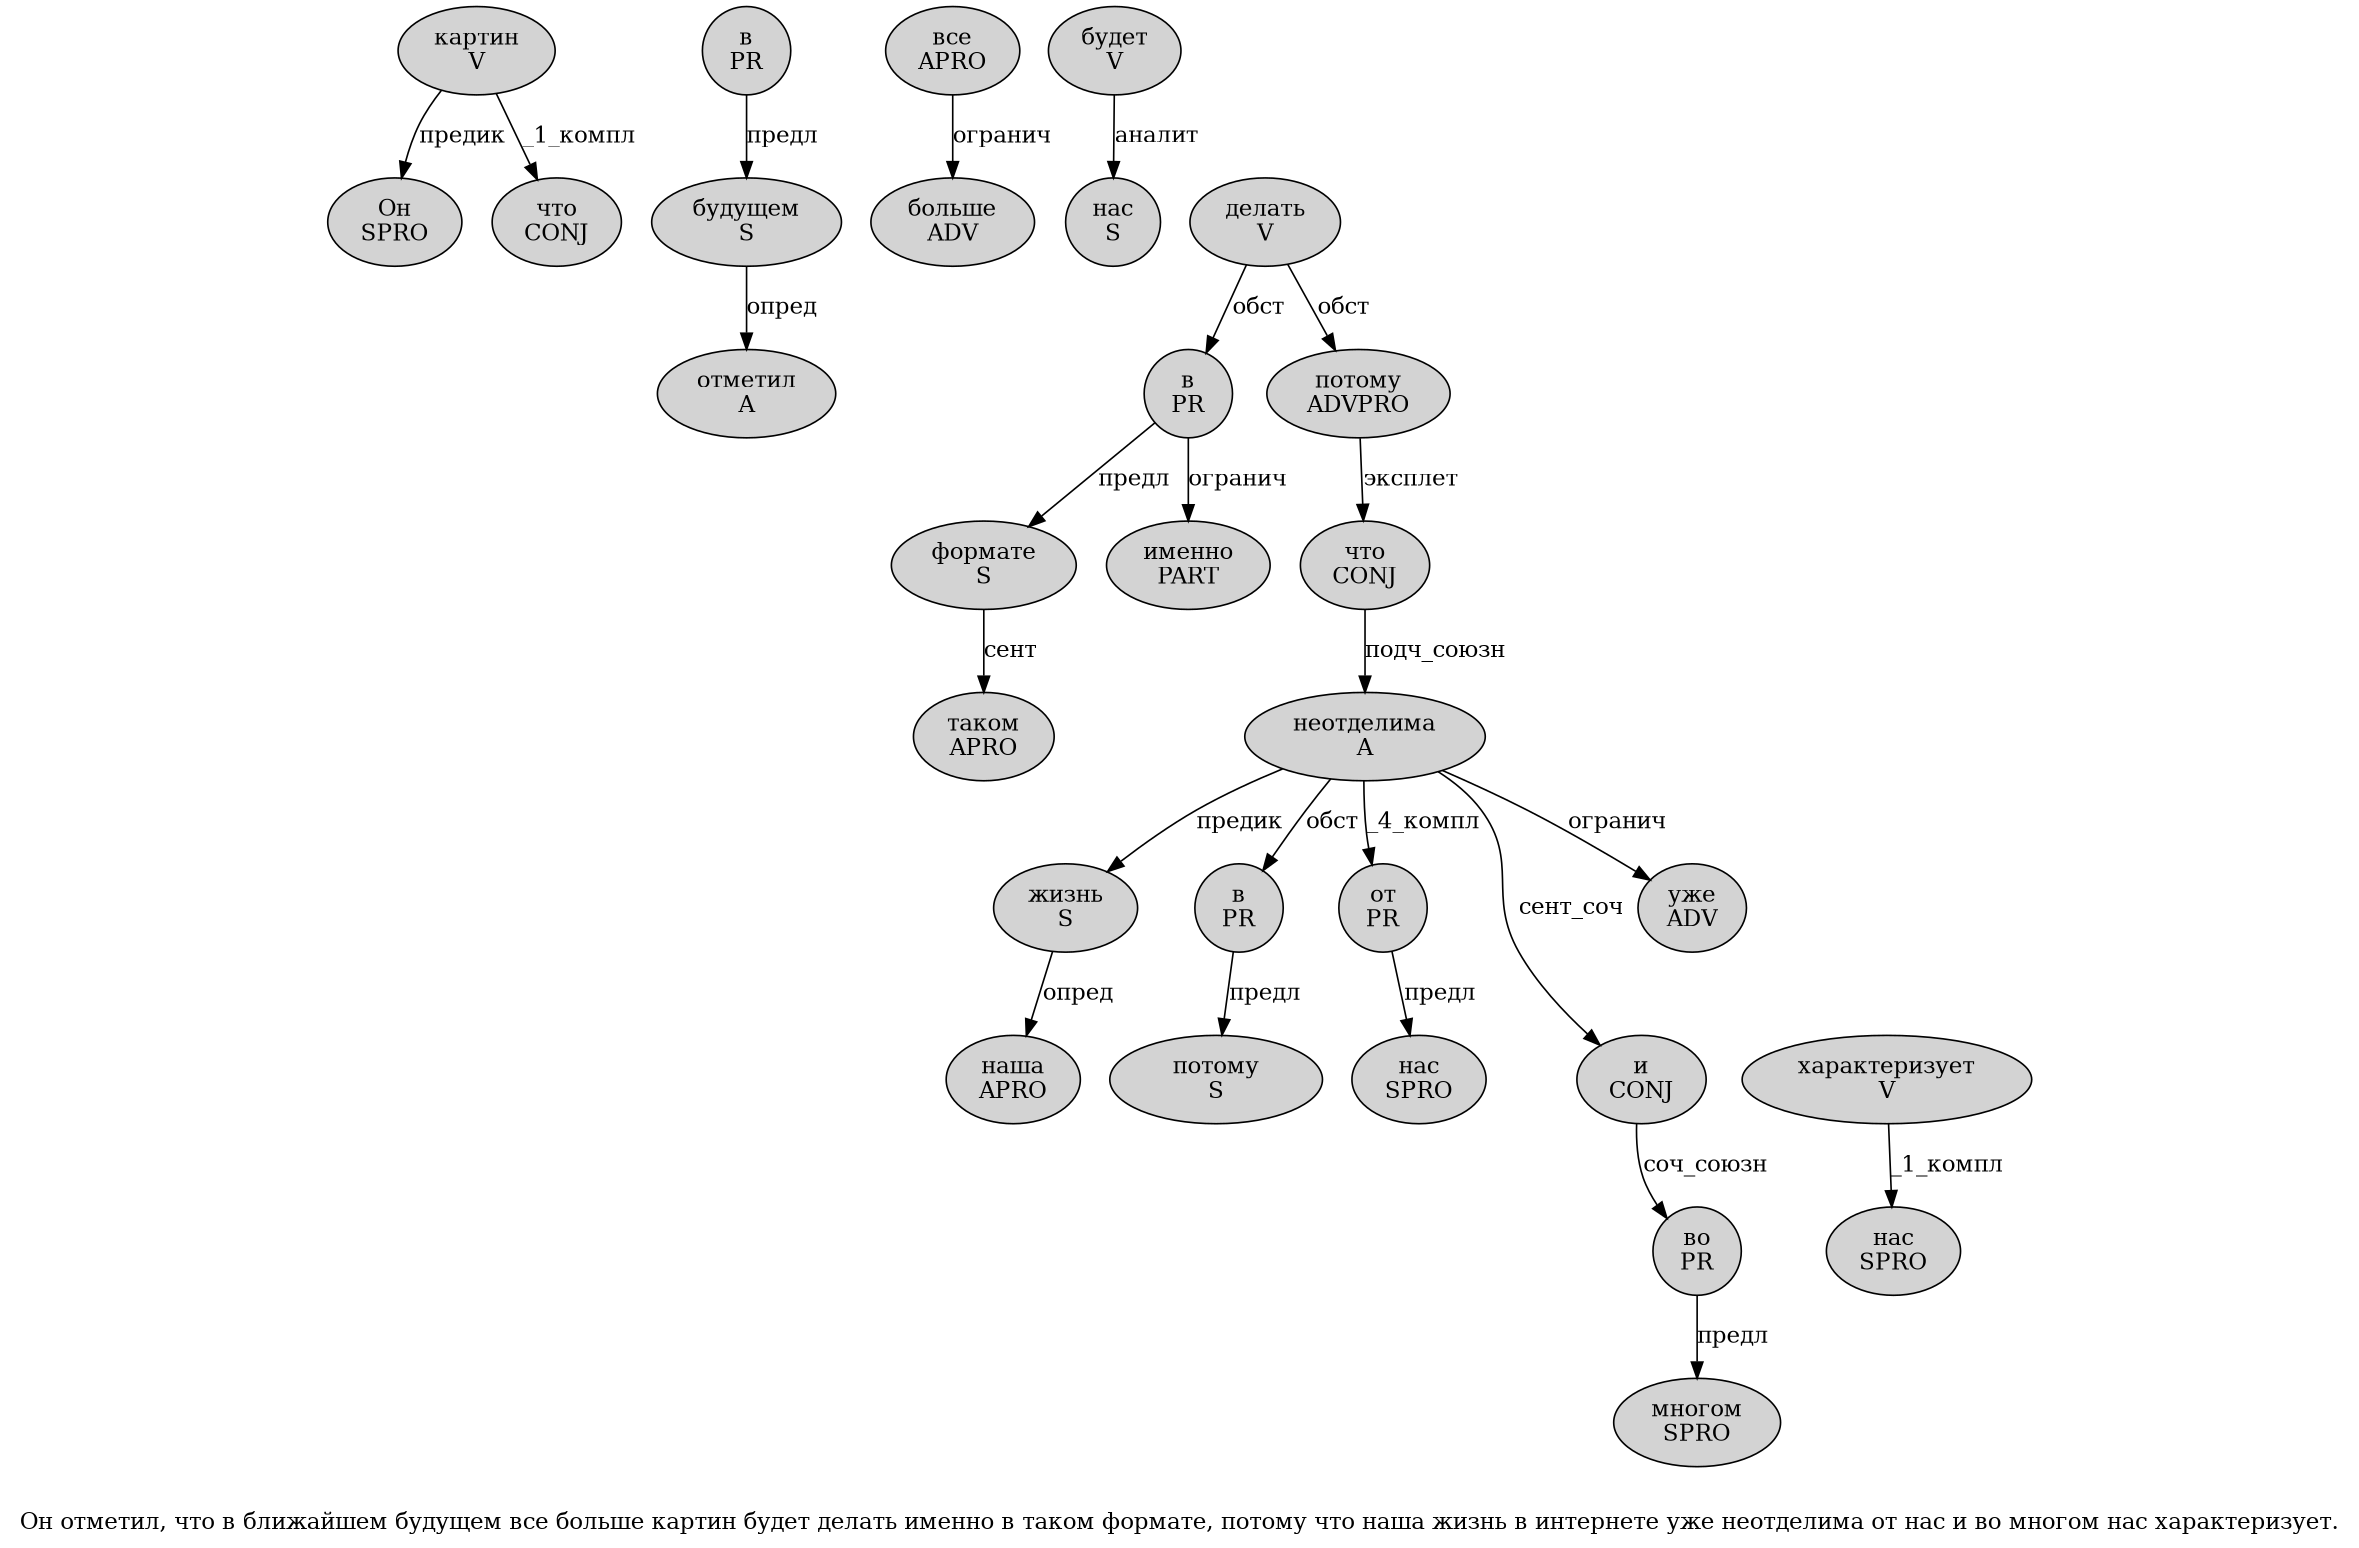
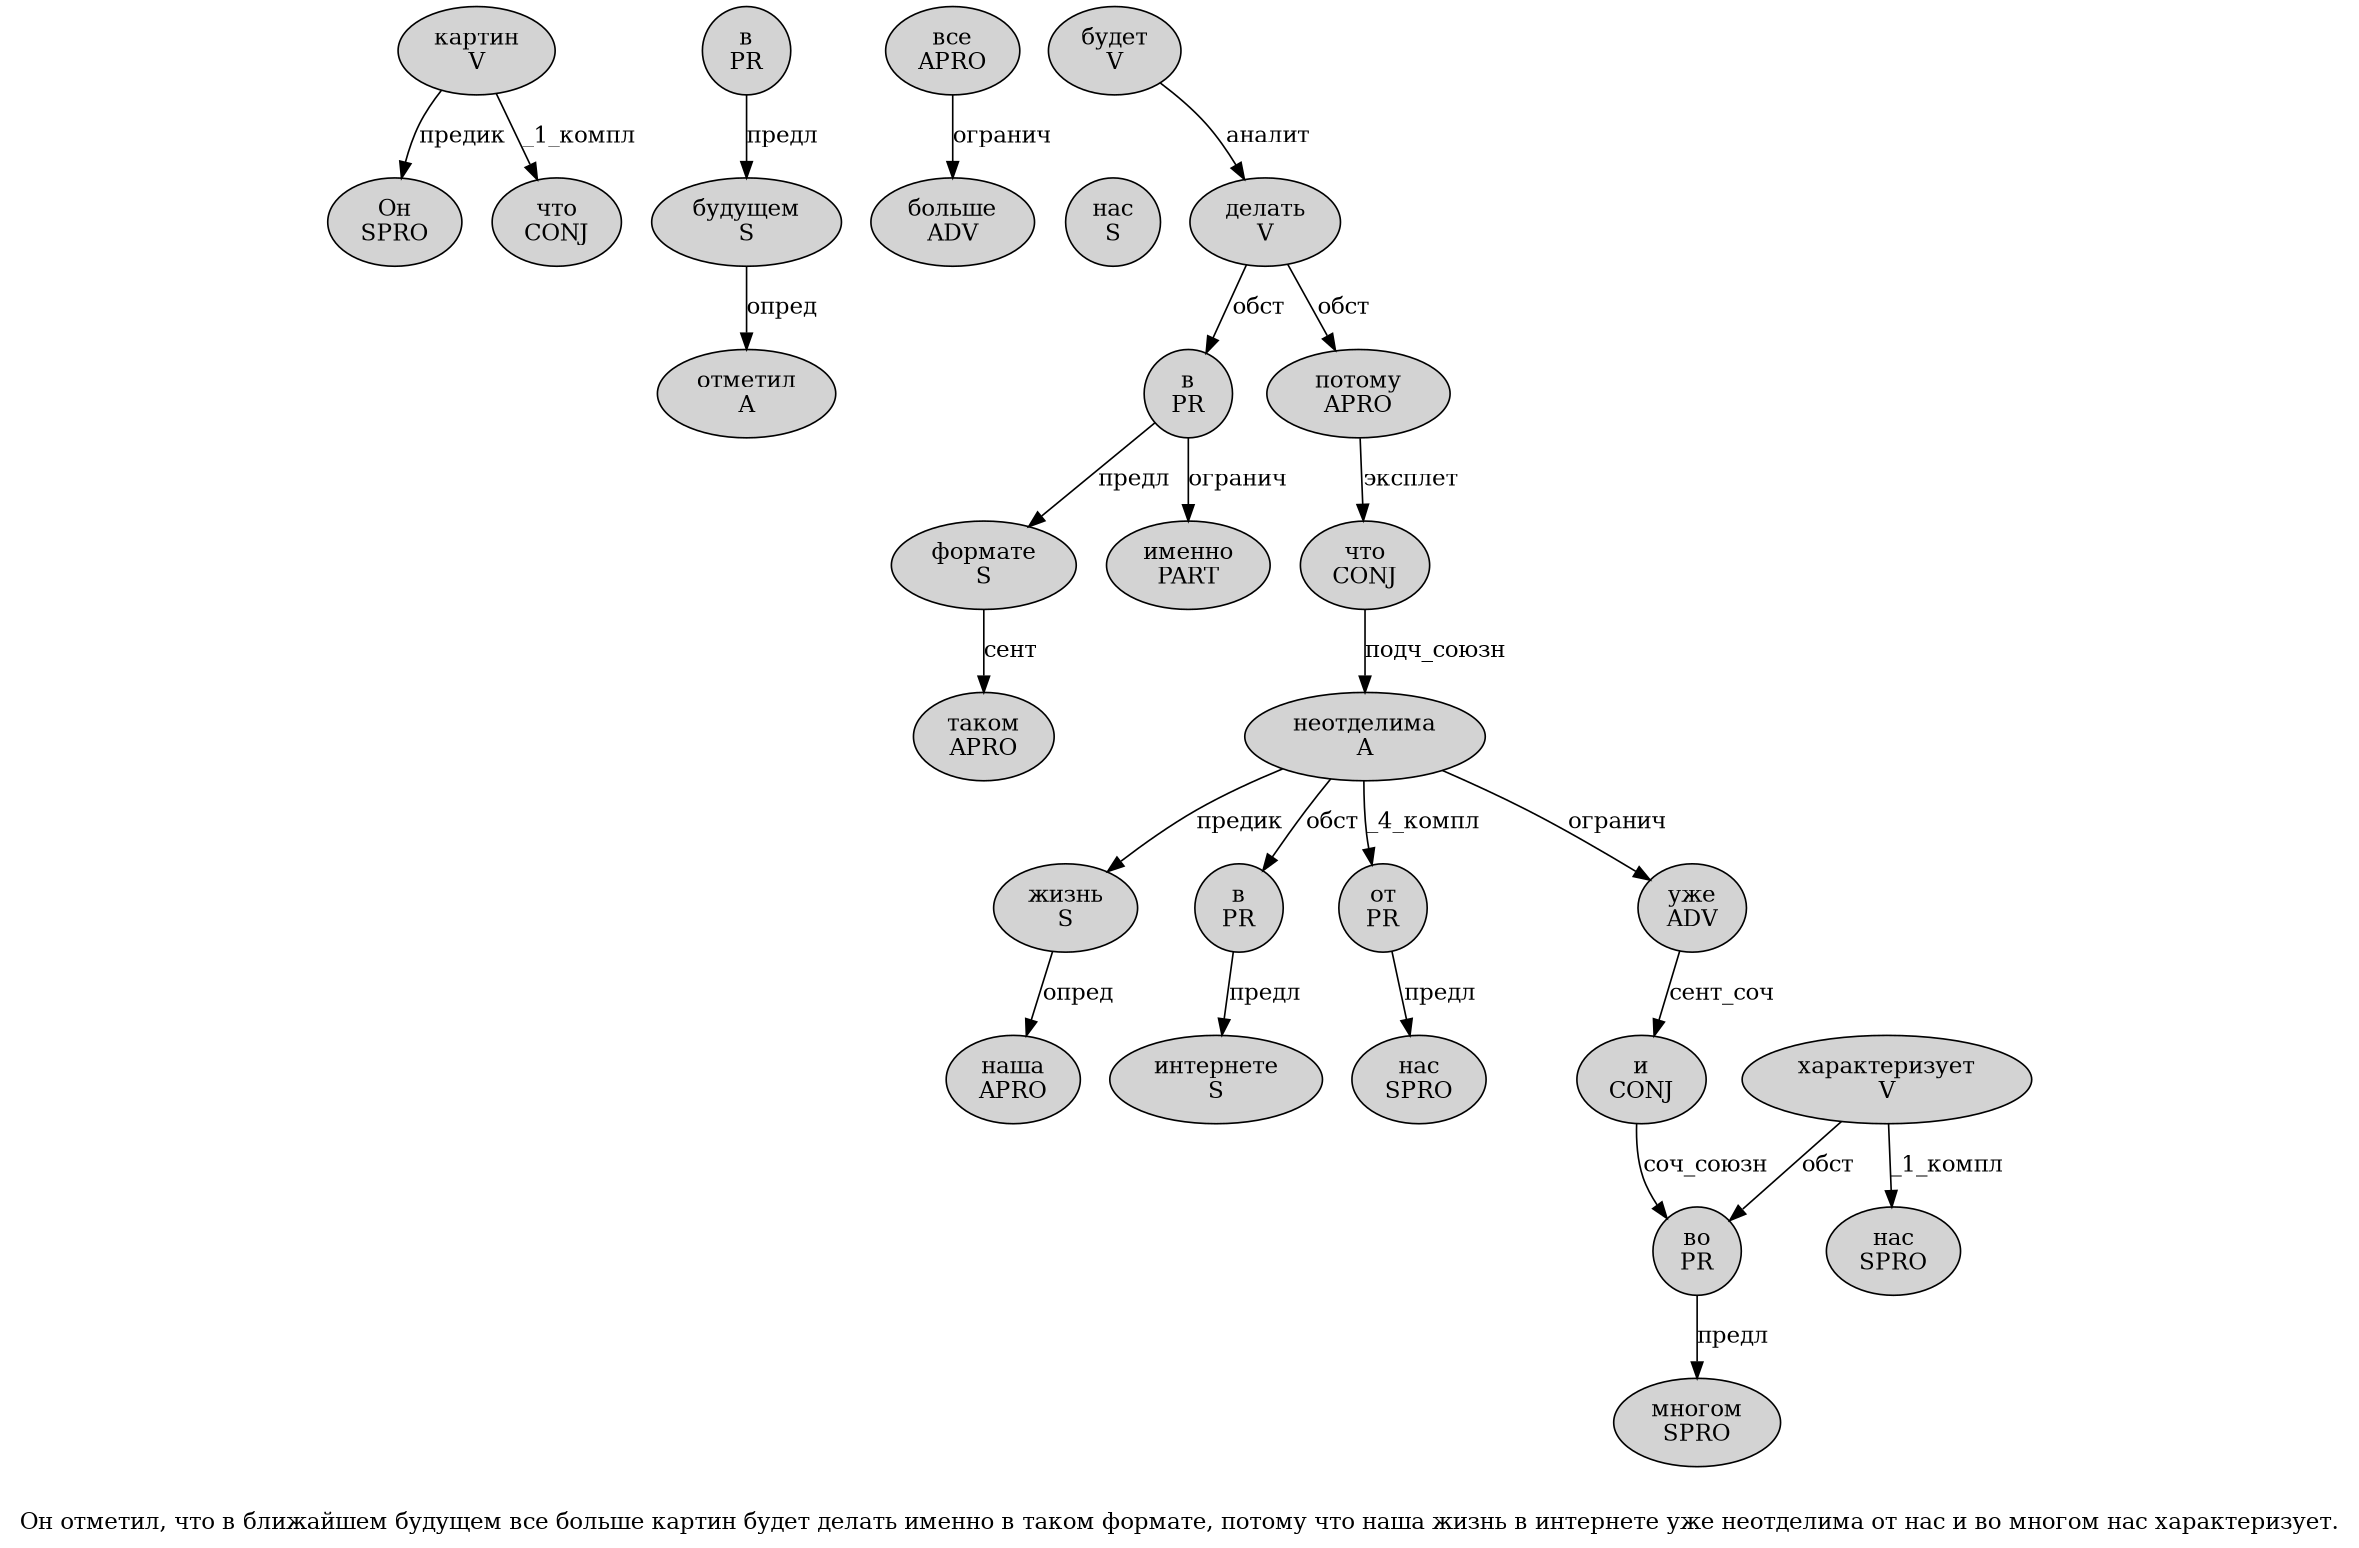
(1114, 128) -> (1203, 120)
(1358, 394) -> (1358, 394)
(1504, 905) -> (1669, 985)
(1216, 1080) -> (1216, 1080)
none -> (1792, 1165)
